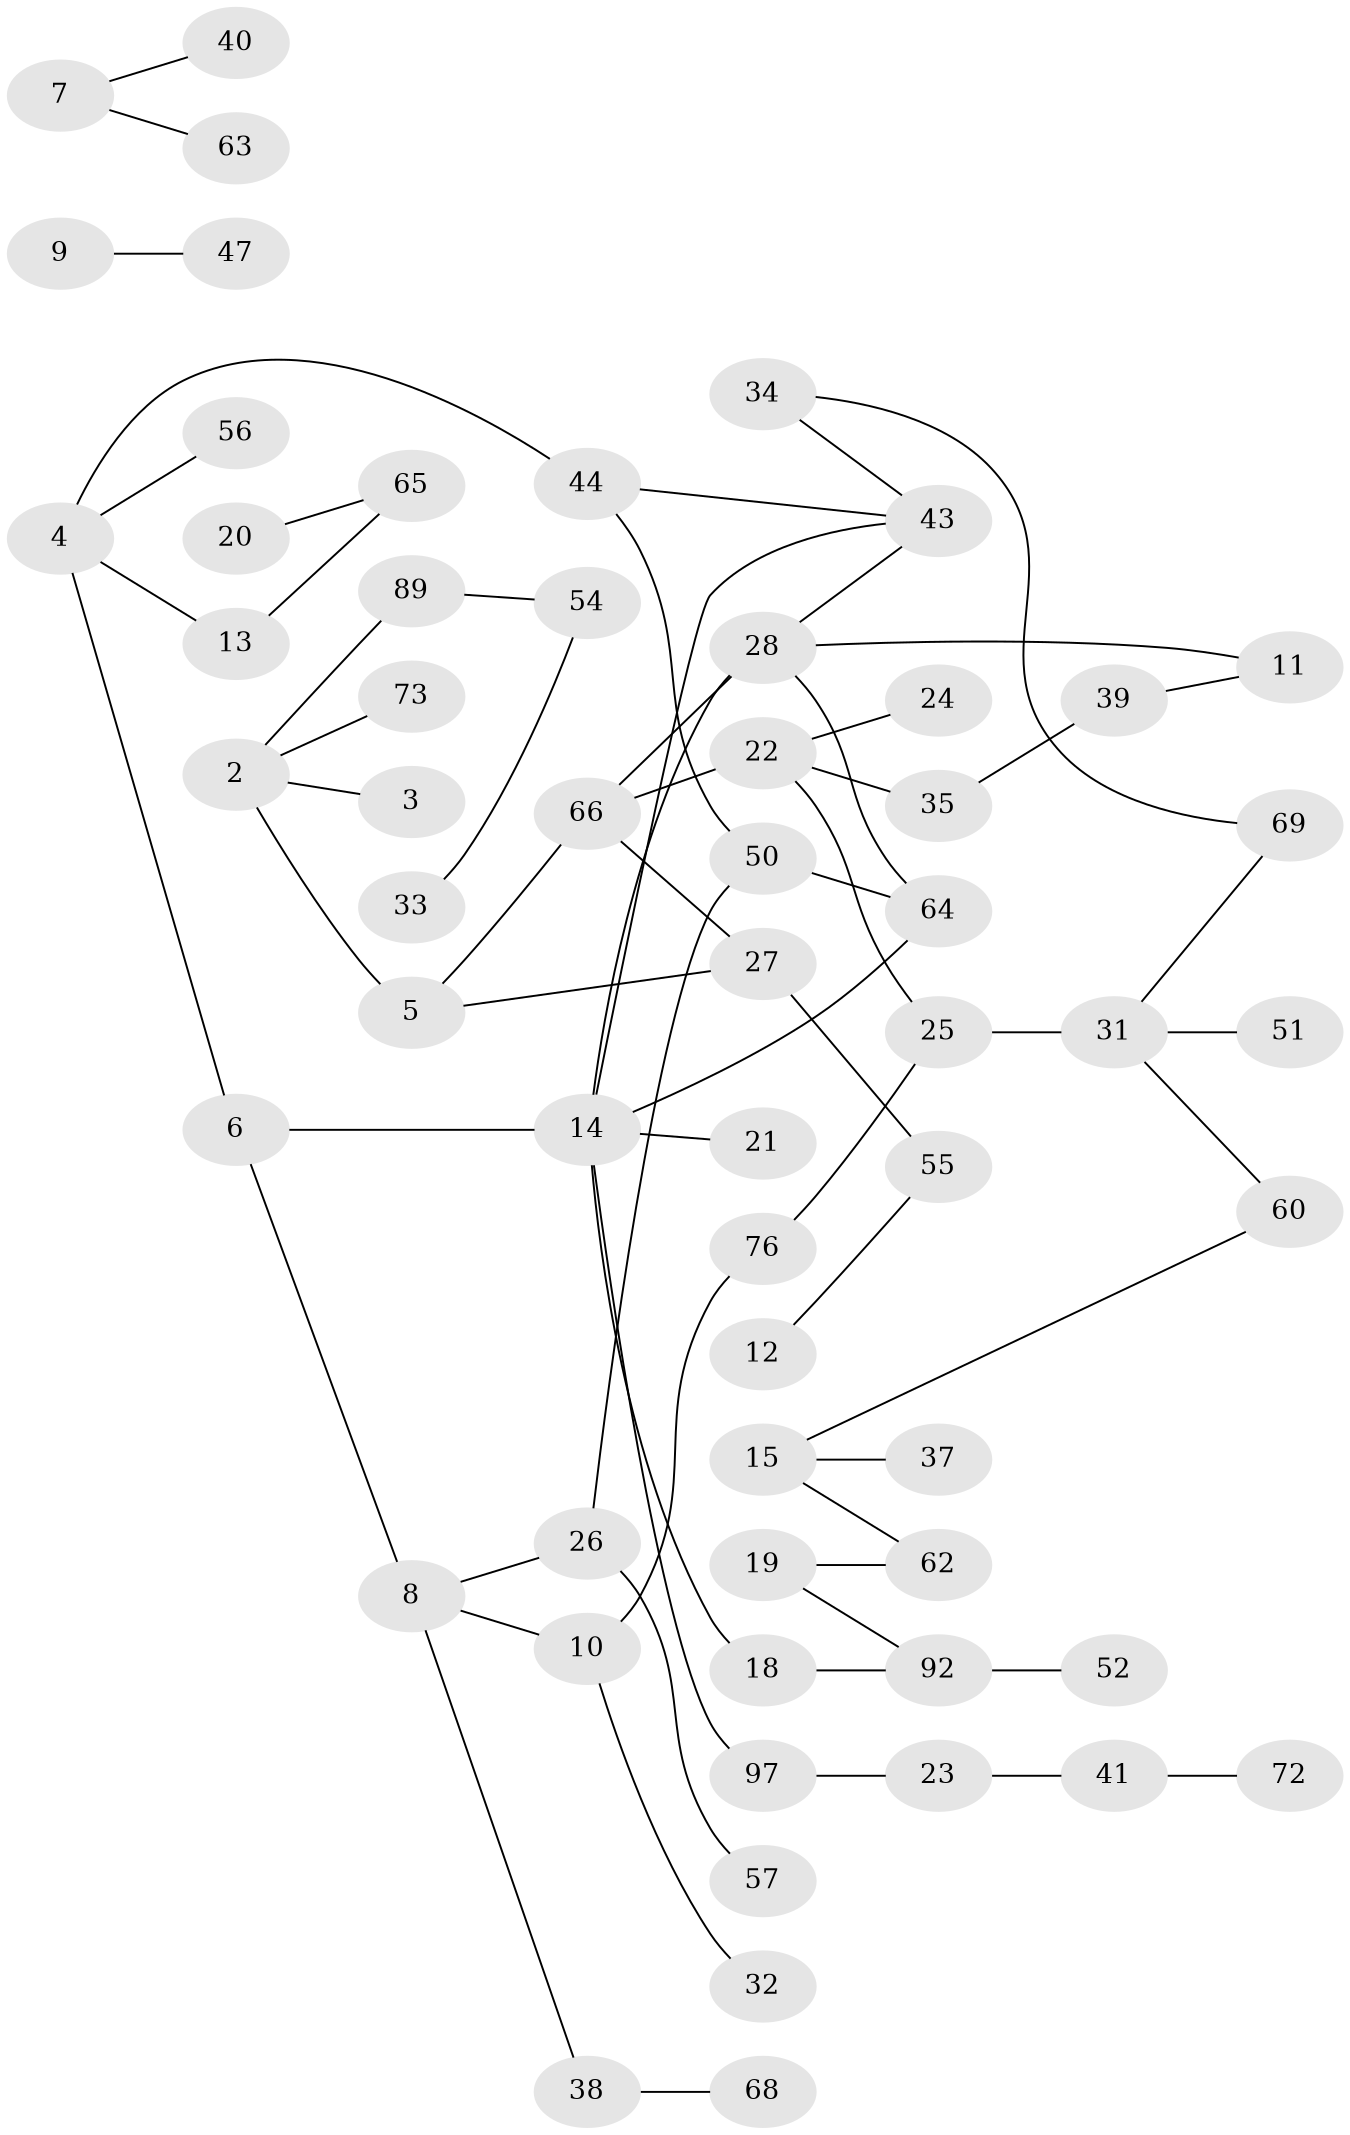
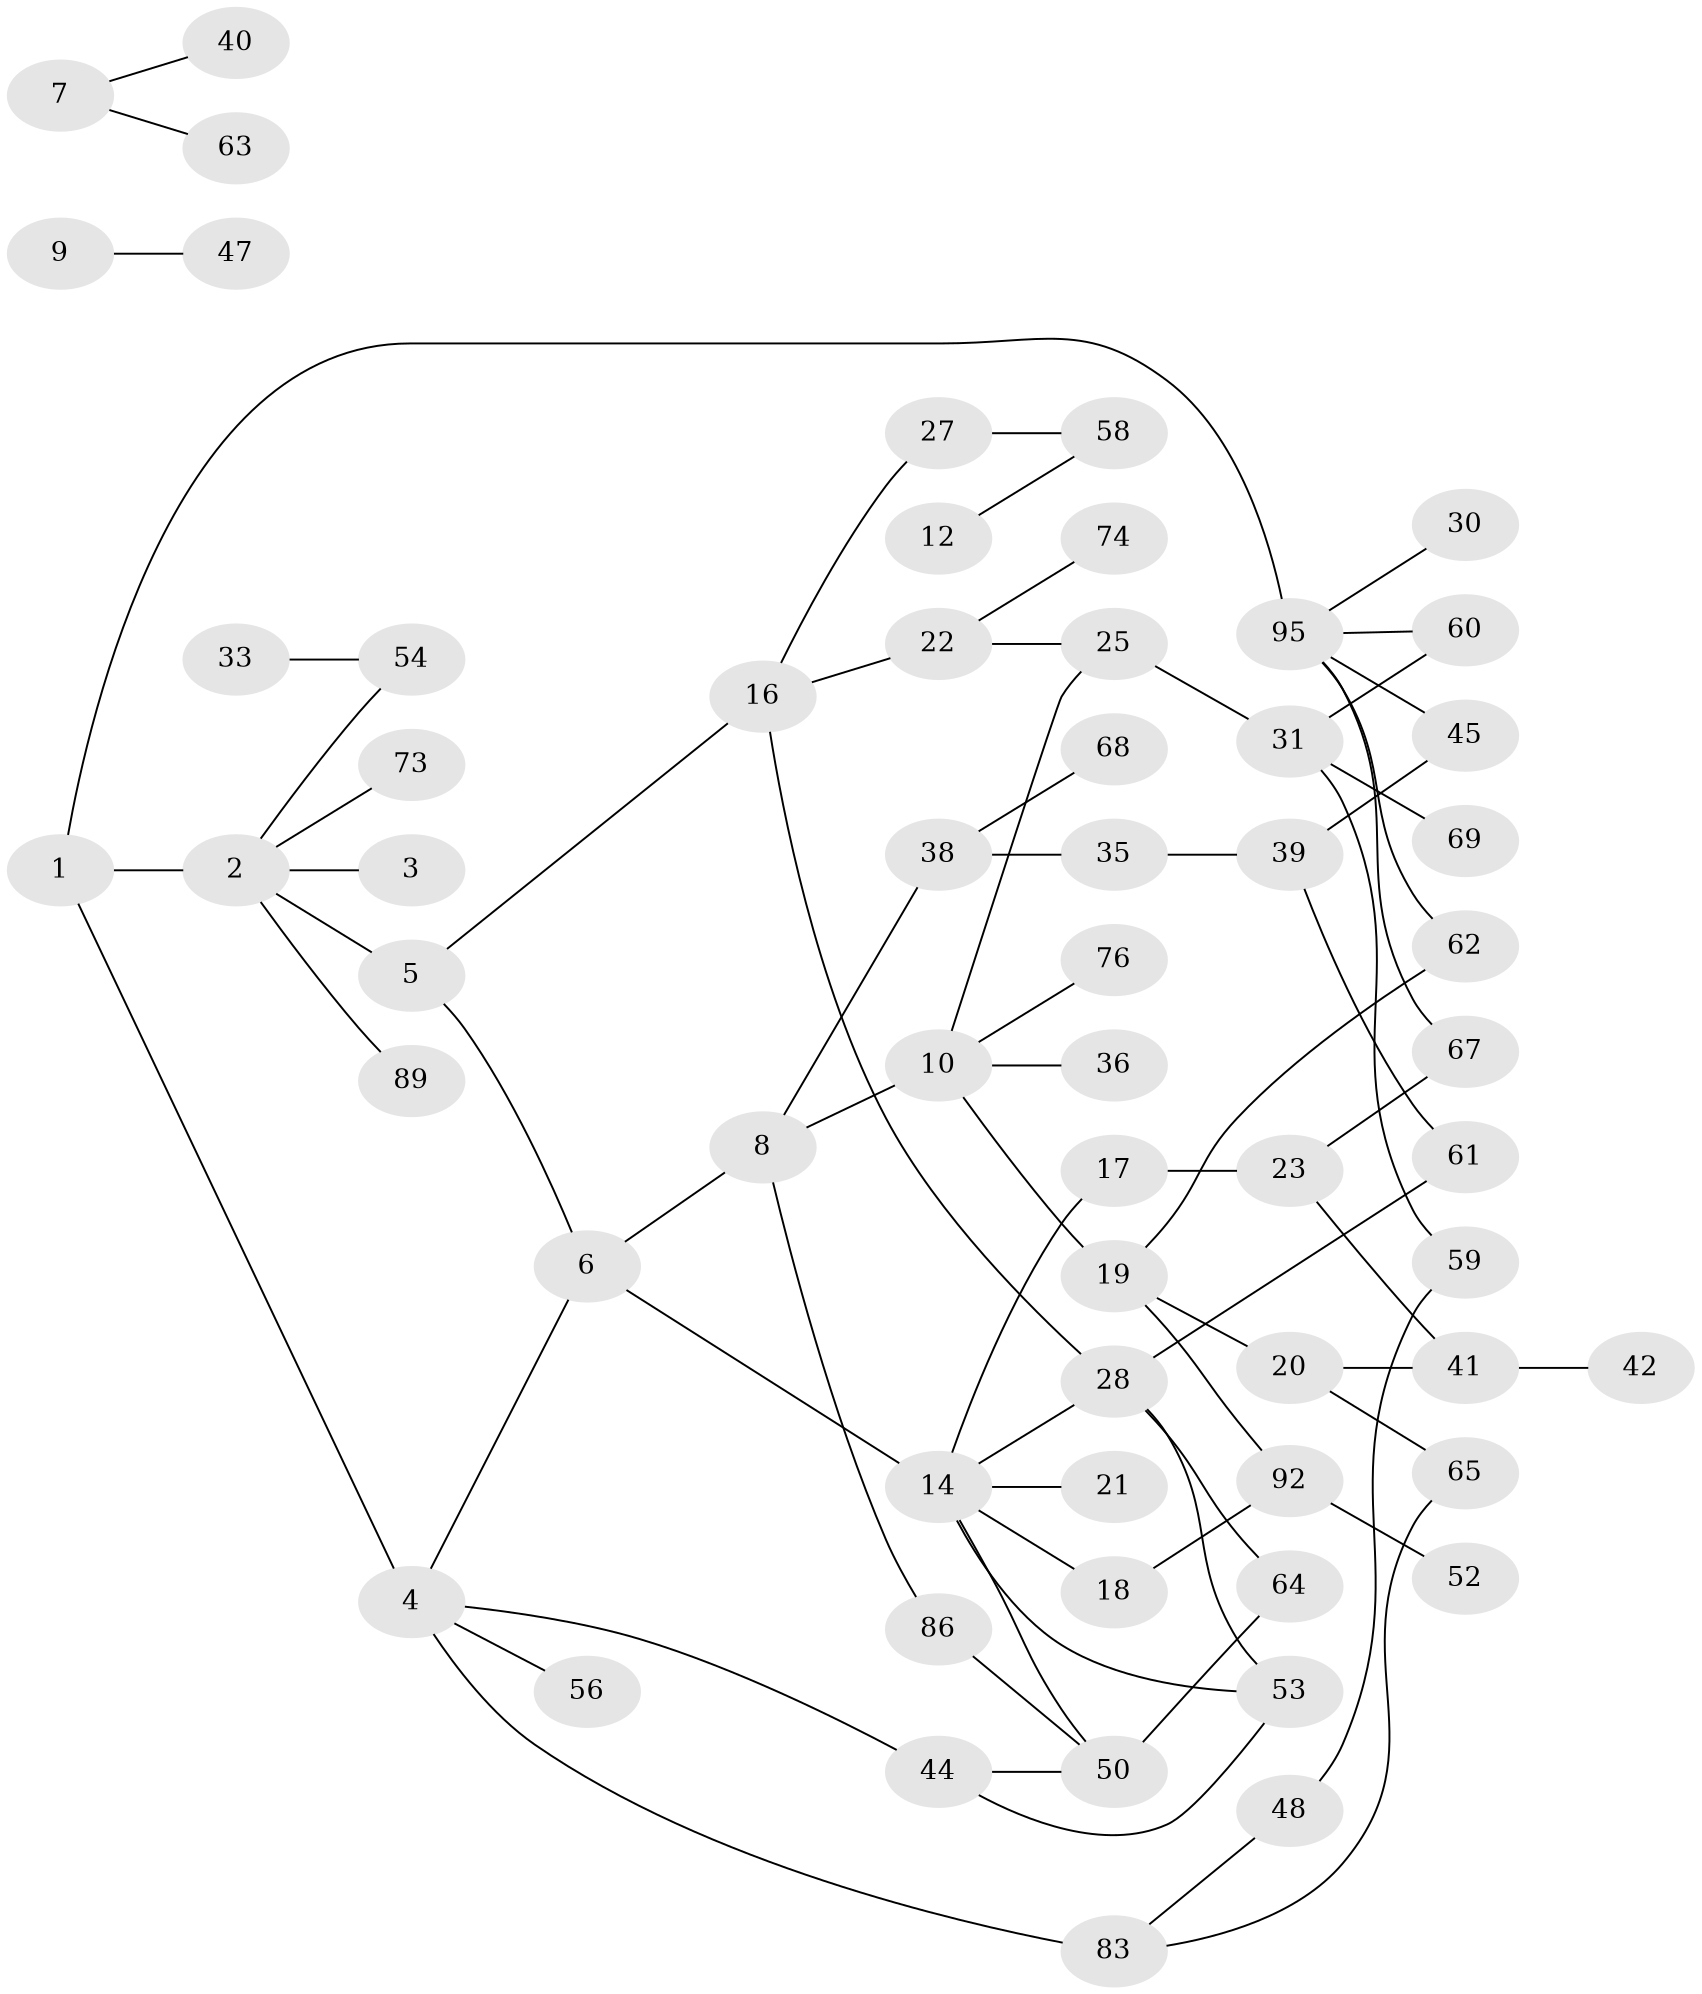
(763, 394) -> none
(939, 521) -> (1290, 1692)
(499, 597) -> (319, 762)
(236, 644) -> (1114, 1951)
(1290, 667) -> (1465, 1157)
(939, 701) -> (1114, 539)
none -> (1465, 736)
(865, 784) -> (1027, 855)
(587, 814) -> (763, 697)
none -> (60, 870)
(587, 988) -> (516, 1113)
(1290, 1032) -> (1465, 1263)
(779, 1040) -> (1019, 1633)
none -> (1465, 1052)
(857, 1144) -> (1014, 839)
(939, 1167) -> (1114, 433)
none -> (1021, 1174)
none -> (1193, 1317)
none -> (1378, 1368)
(763, 1460) -> (1290, 634)
(939, 1460) -> (1465, 525)
(587, 1544) -> (939, 1629)
(763, 1776) -> (1114, 1171)
(1290, 1776) -> (1641, 1368)
none -> (1290, 1811)
(763, 1881) -> none
(763, 1987) -> (1114, 1065)
